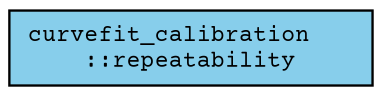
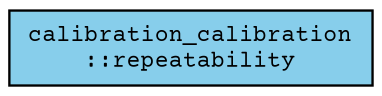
(191, 48) -> (191, 48)
